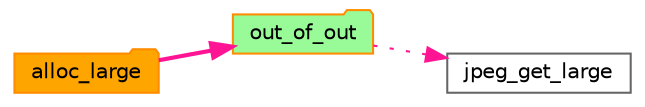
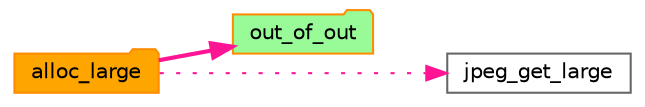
(400, 50) -> (293, 73)
